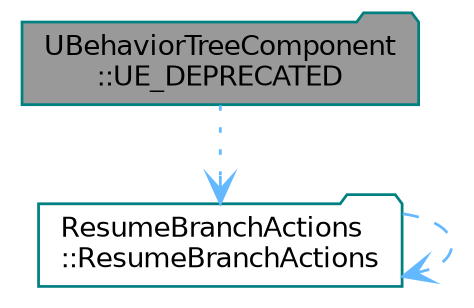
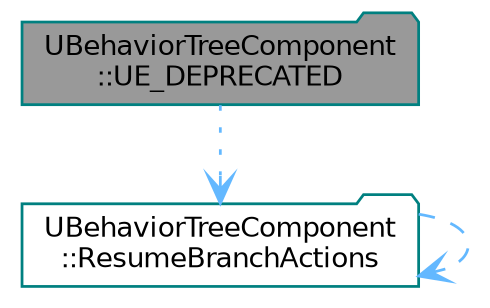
(220, 245) -> (220, 245)
